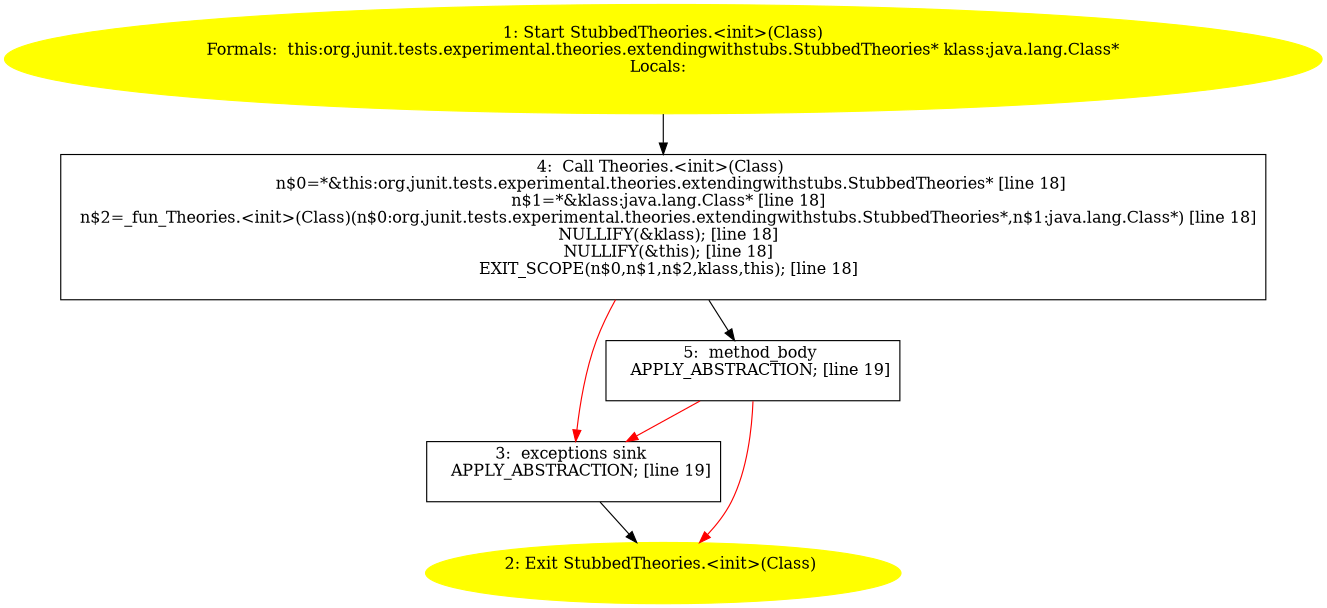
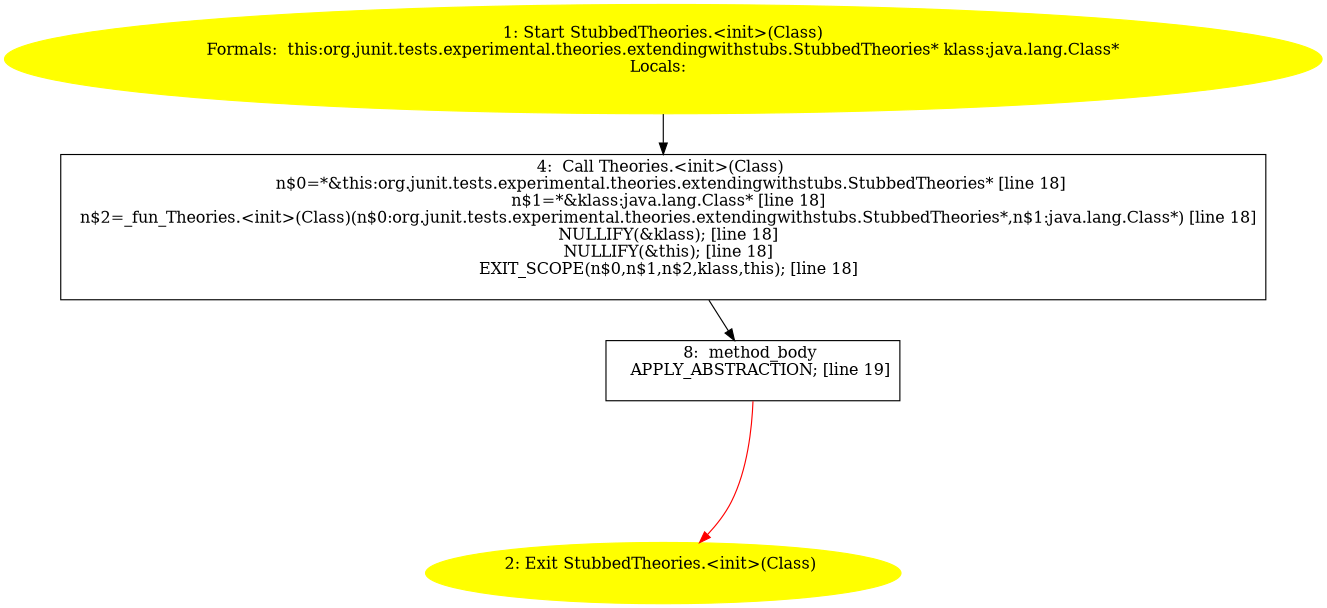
(753, 371) -> (753, 371)
(574, 472) -> none
